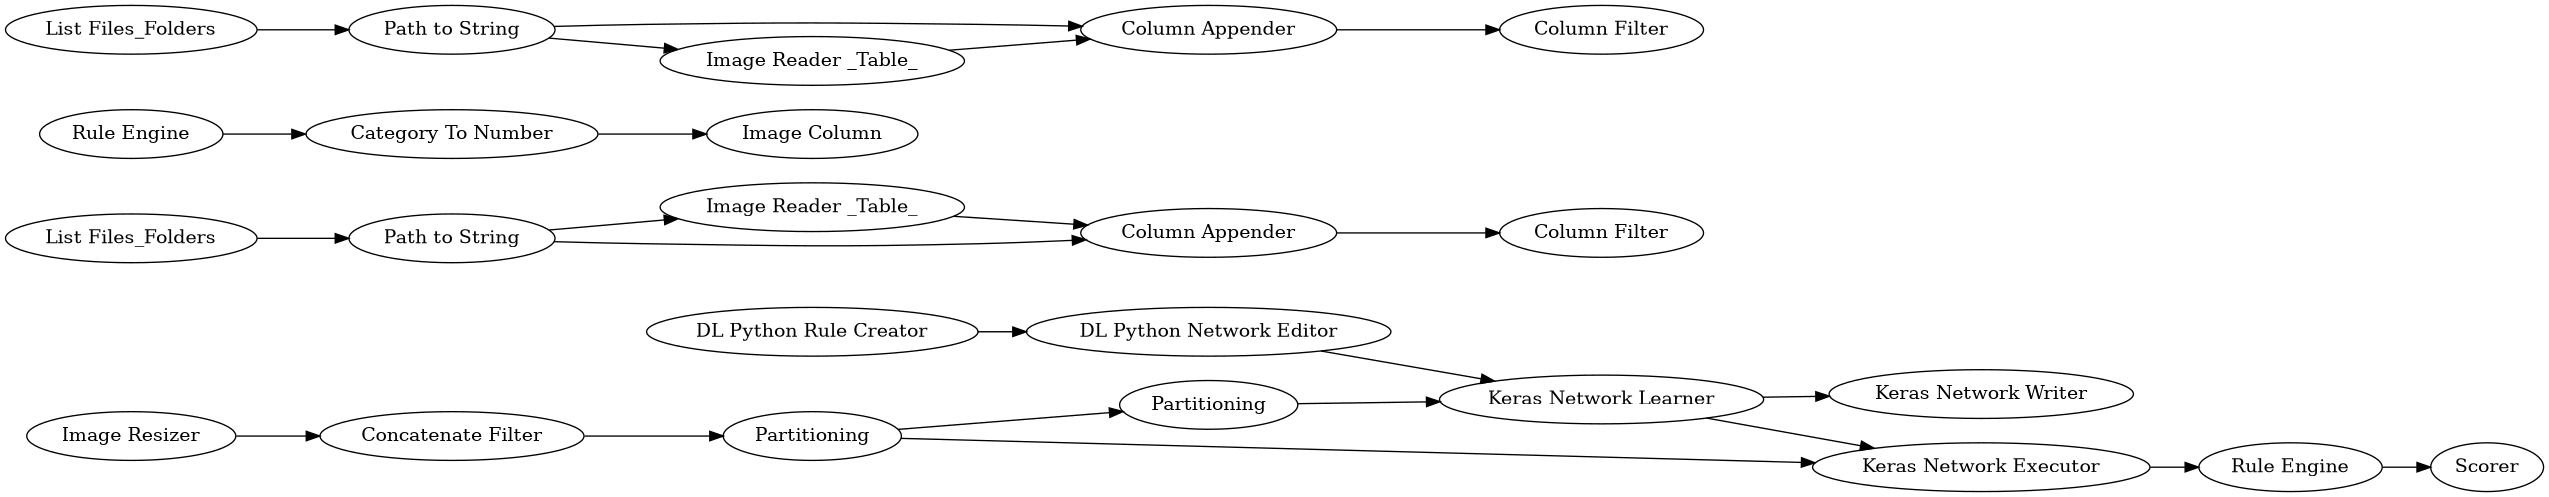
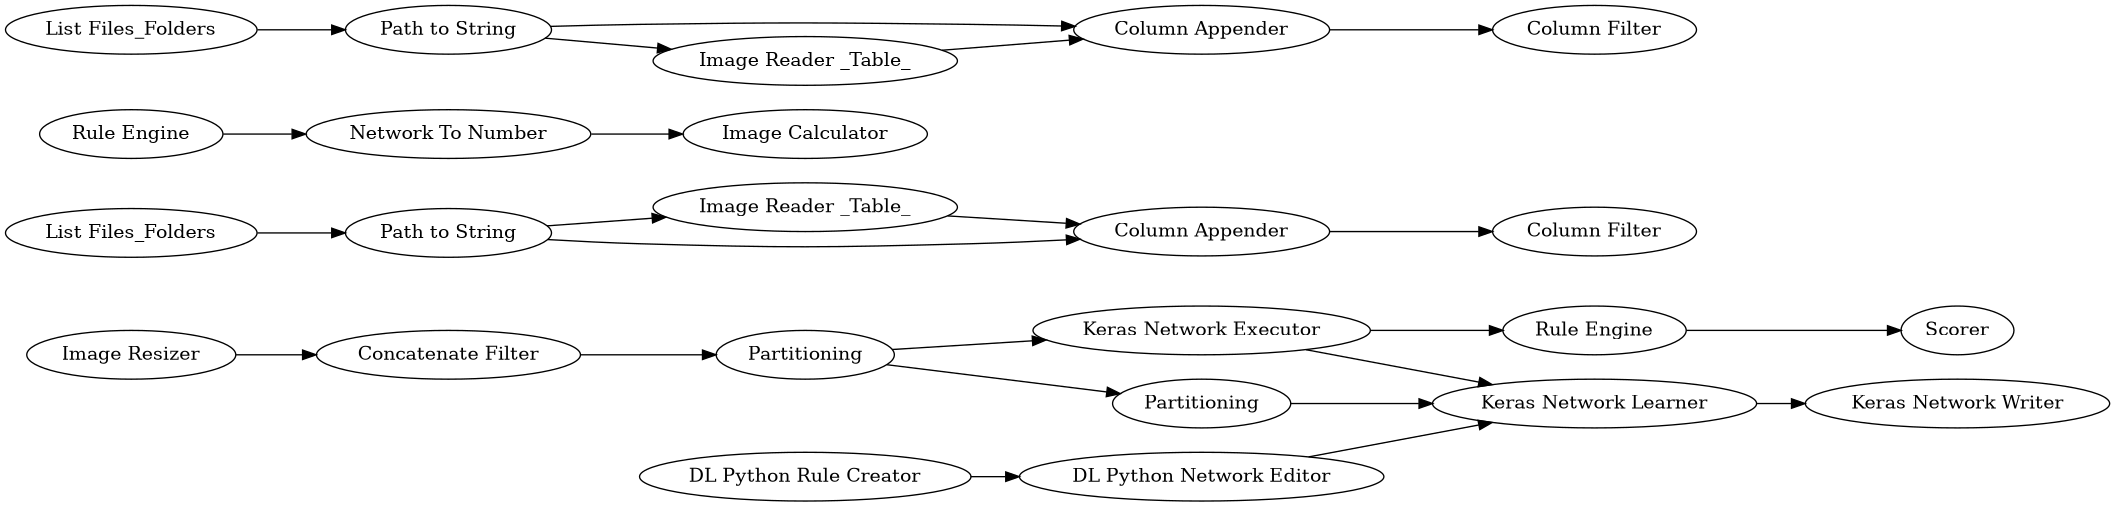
(452, 134) -> (448, 134)
(812, 134) -> (805, 134)
(1783, 432) -> (1393, 366)
